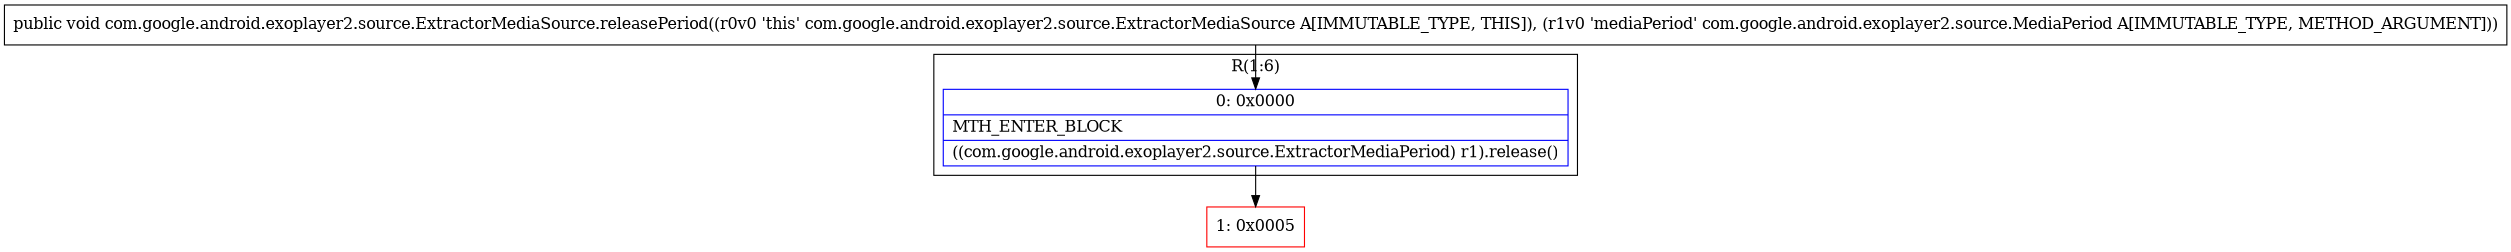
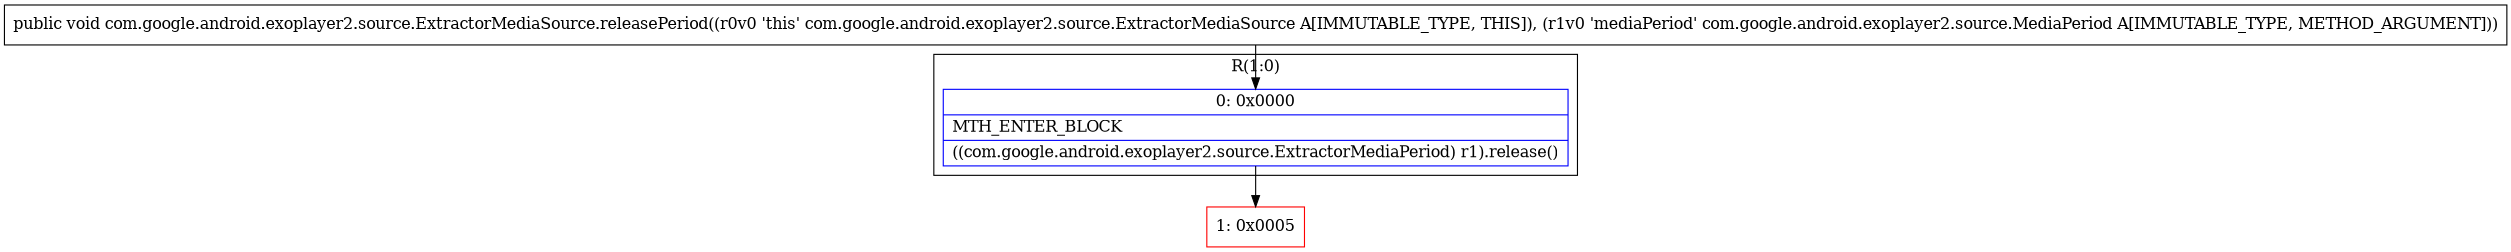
(1256, 67) -> (1256, 67)
